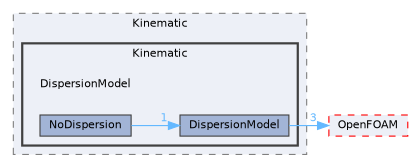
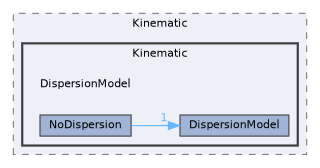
(368, 126) -> none
